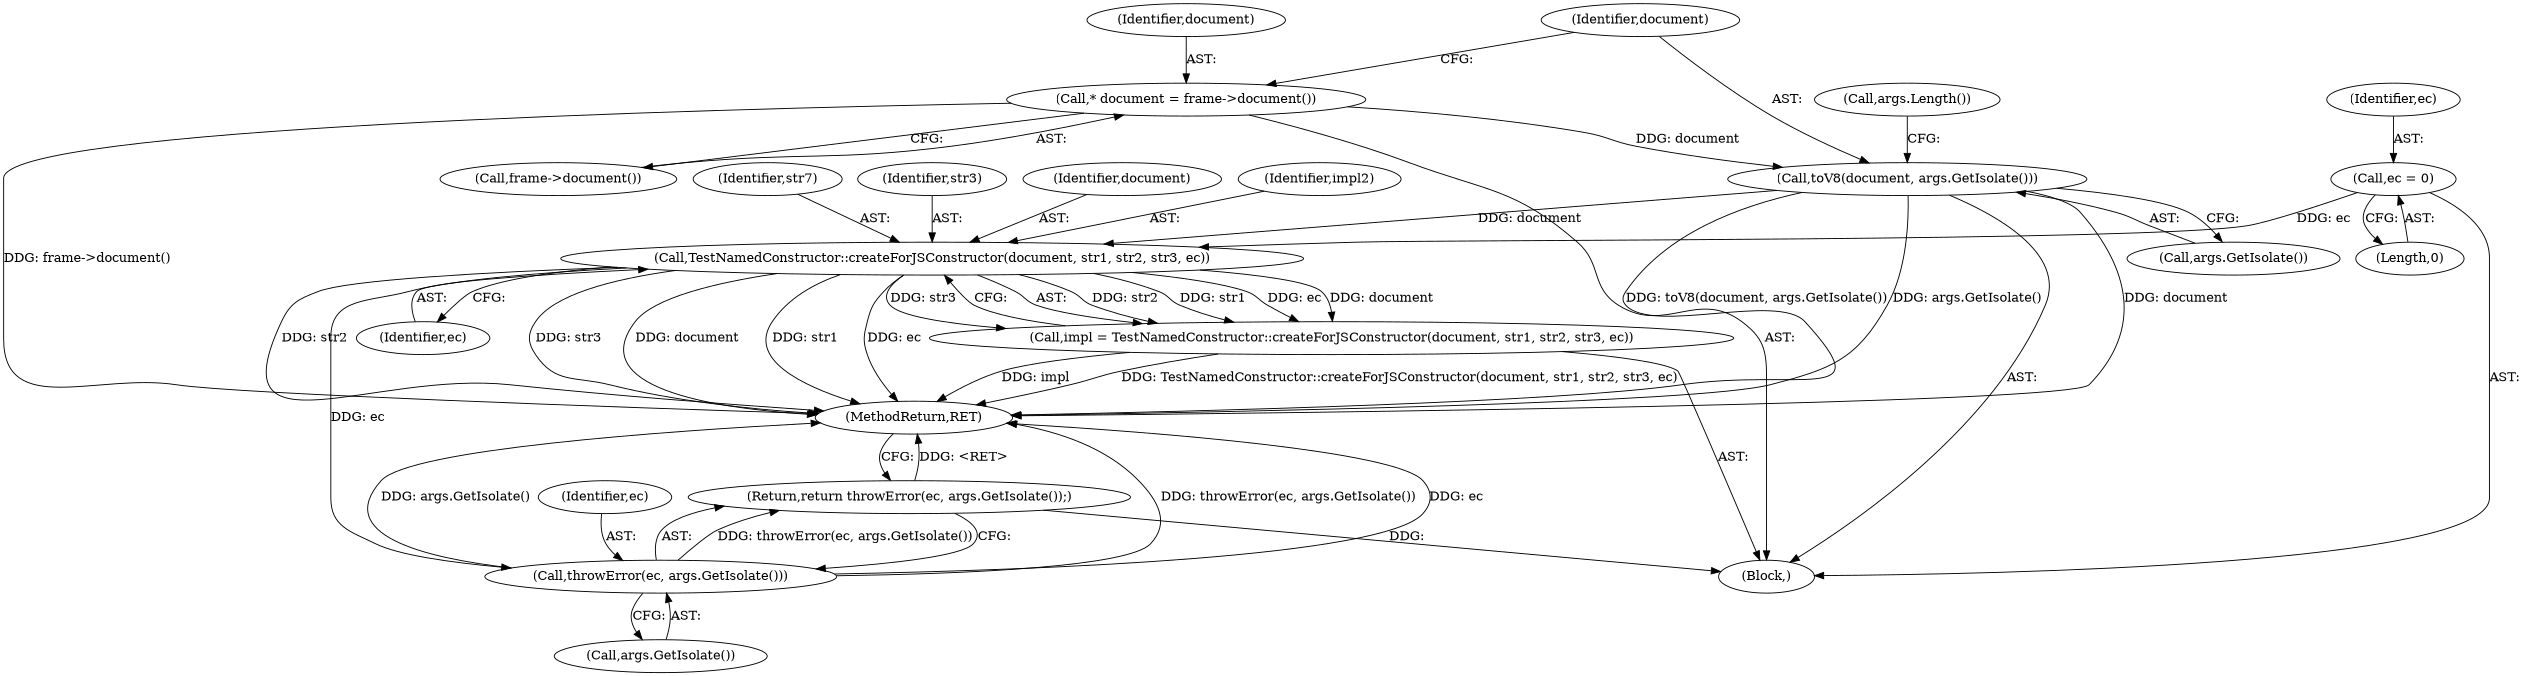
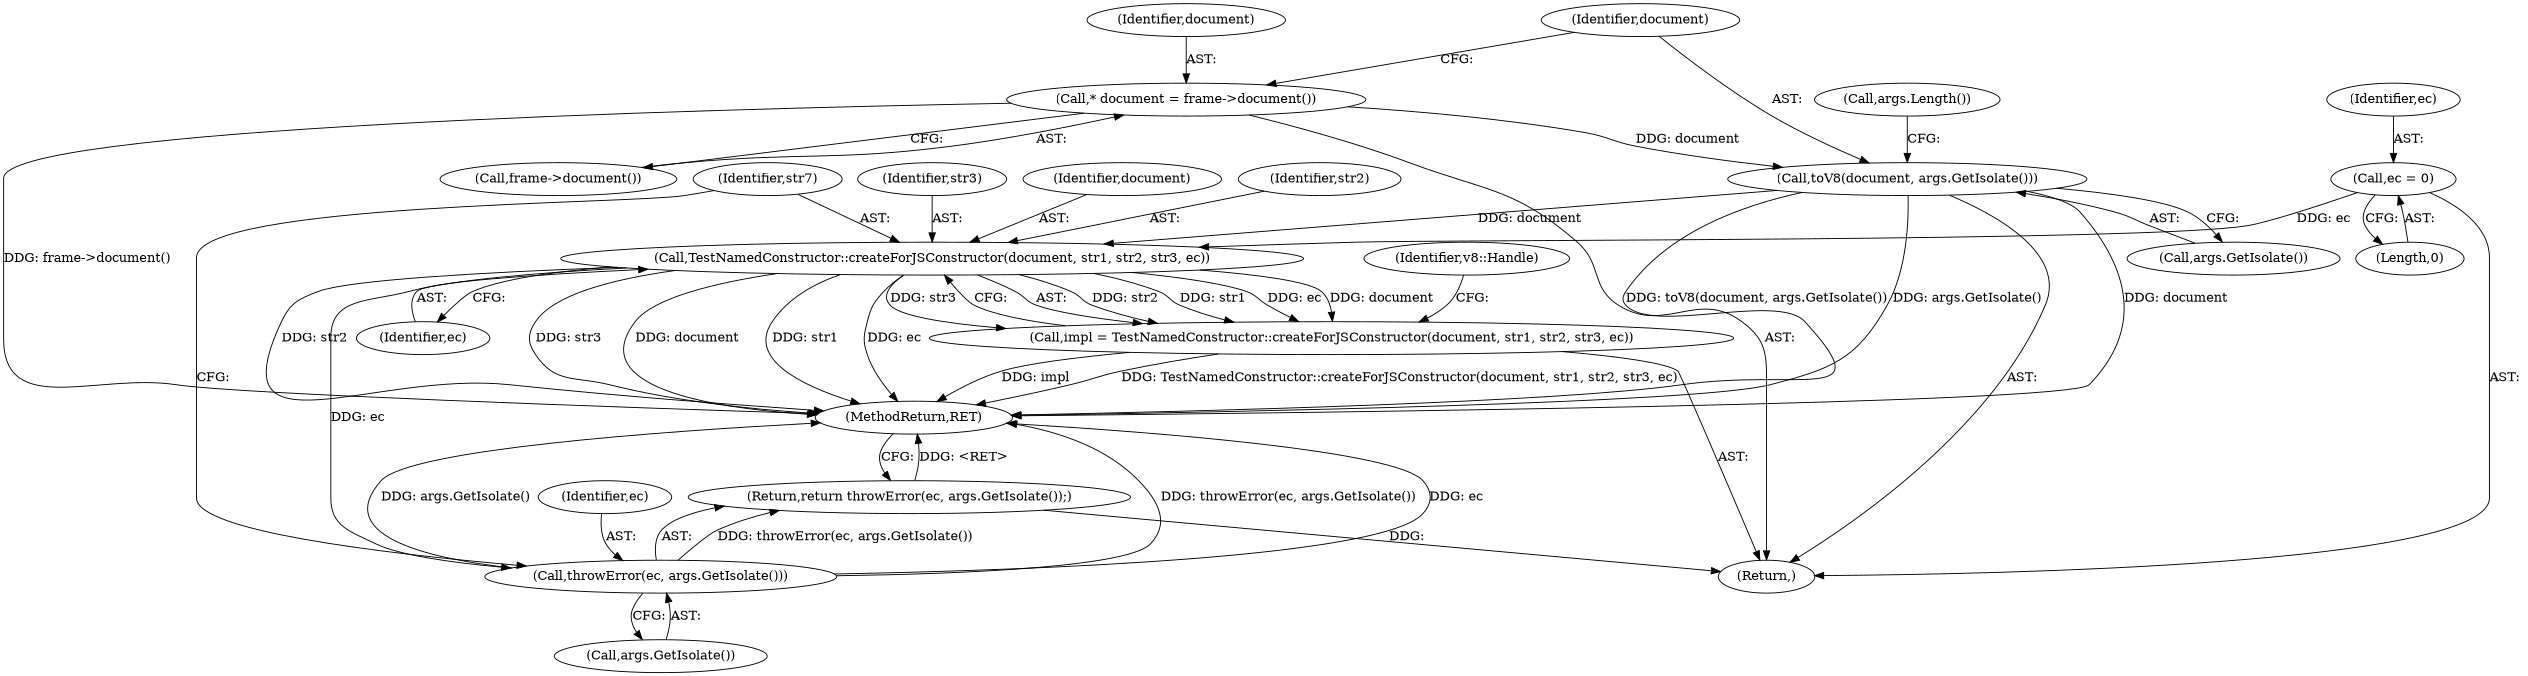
(1320, 179) -> (1320, 179)
none -> (1467, 259)
(922, 559) -> (196, 280)
(1767, 577) -> (1767, 577)
